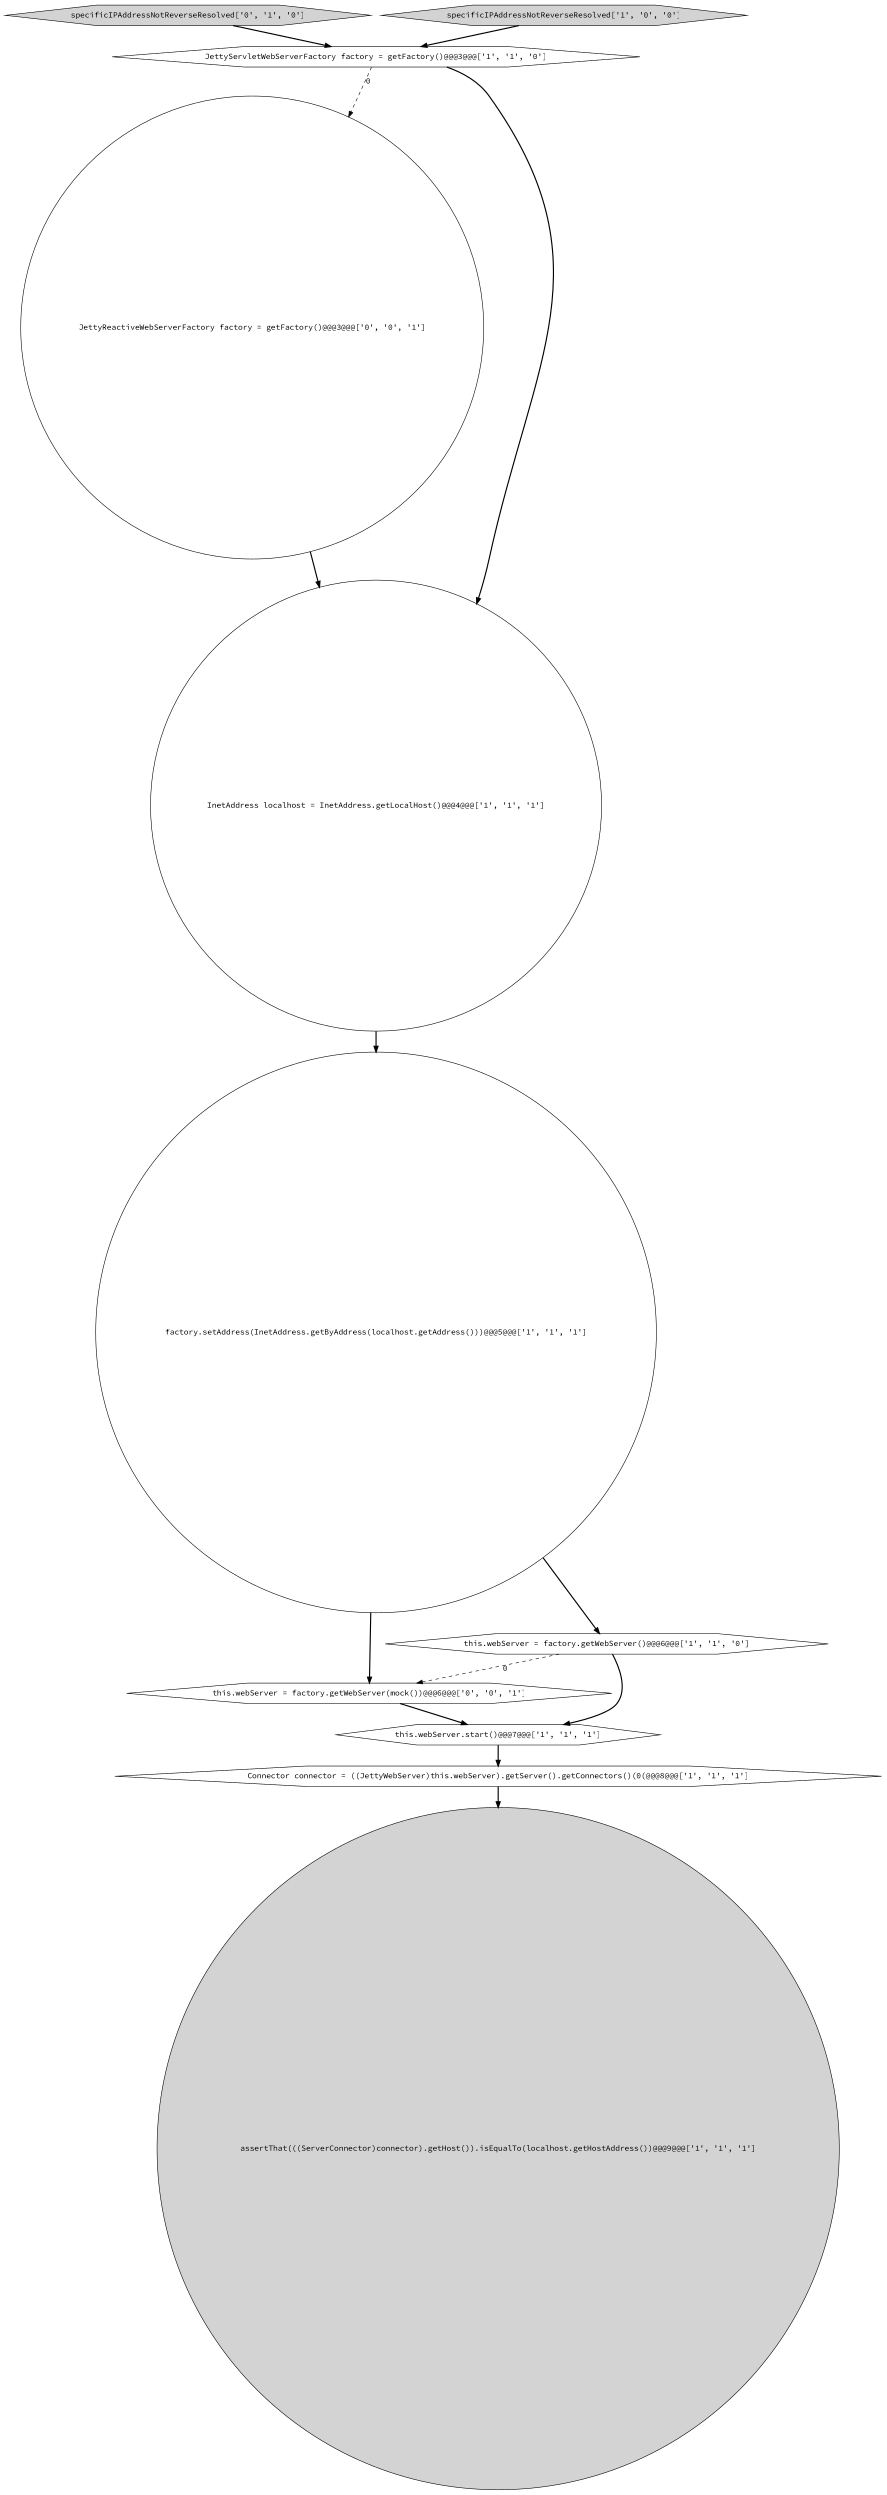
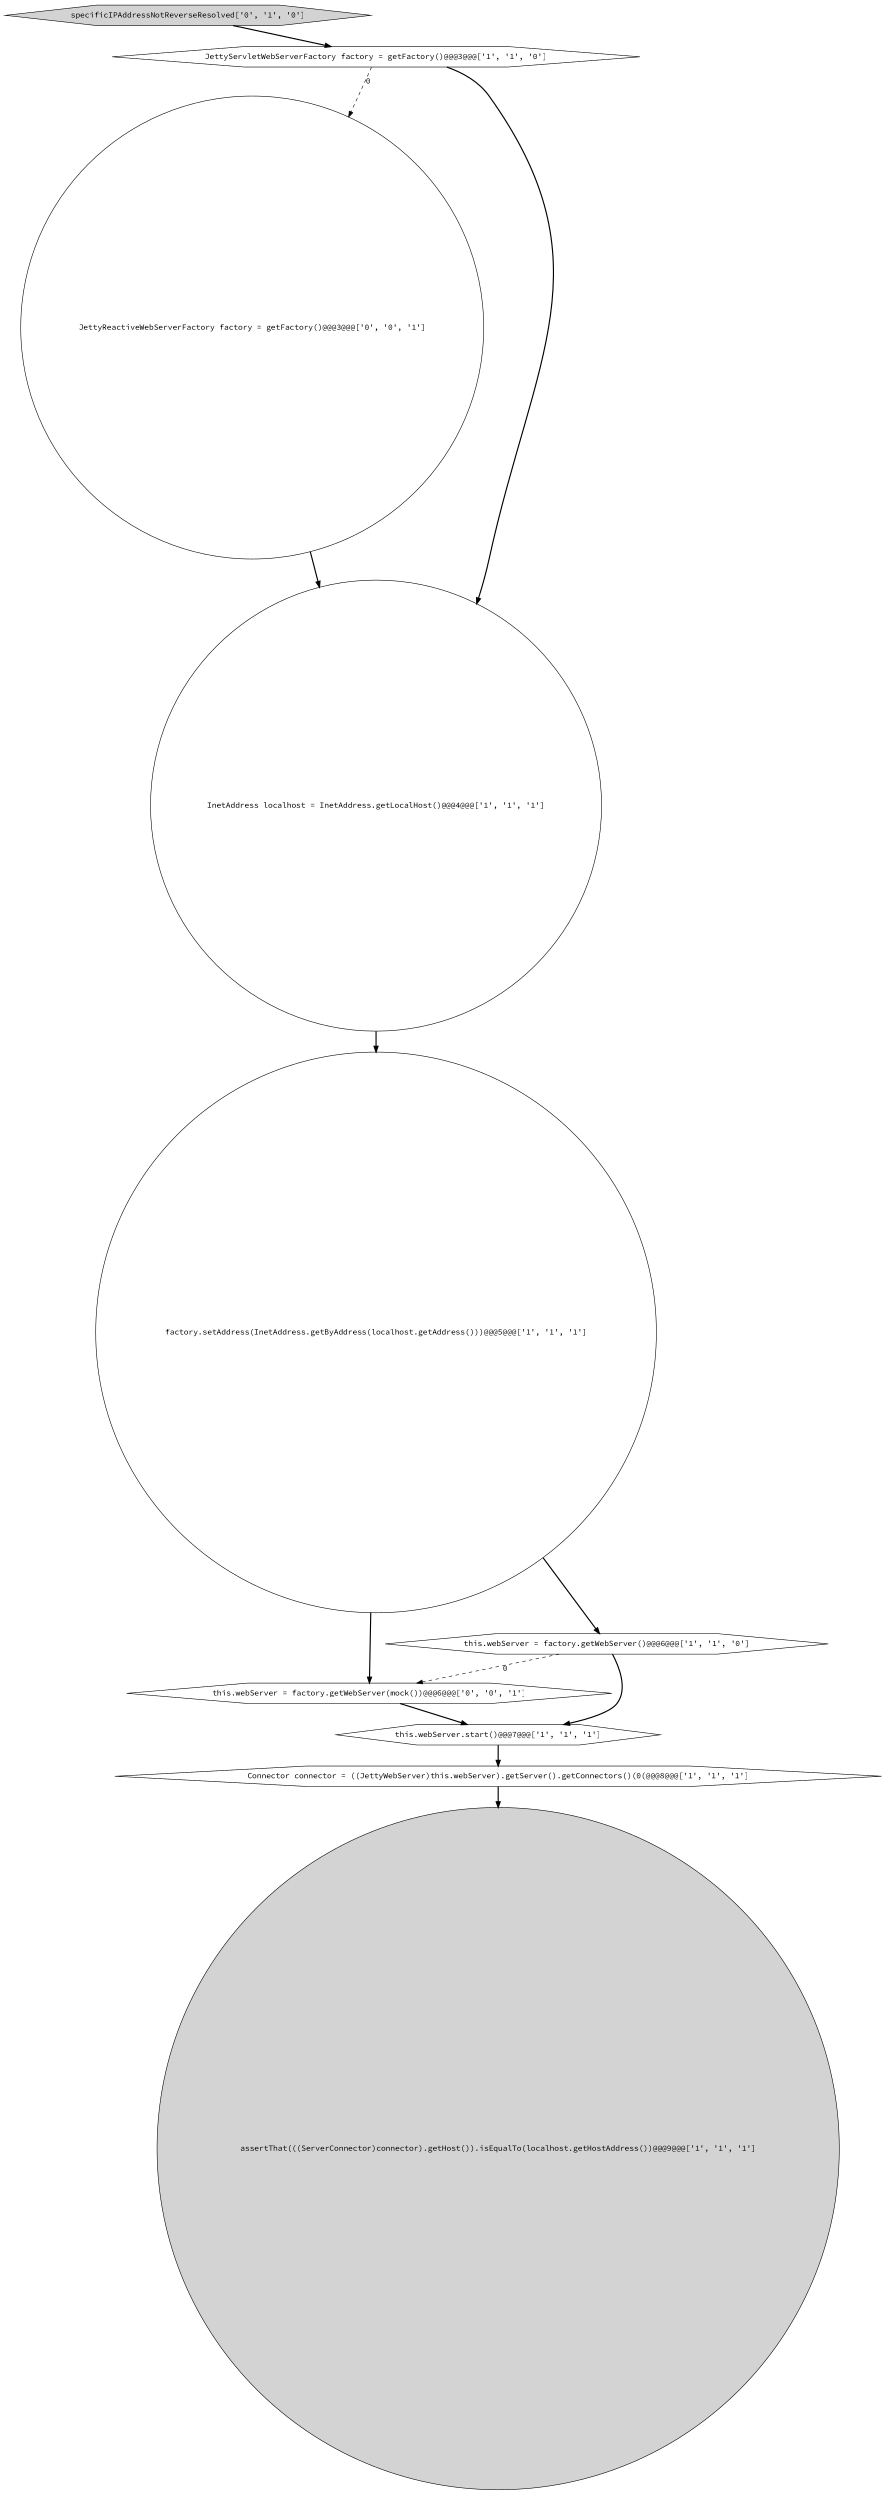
(564, 15) -> none
